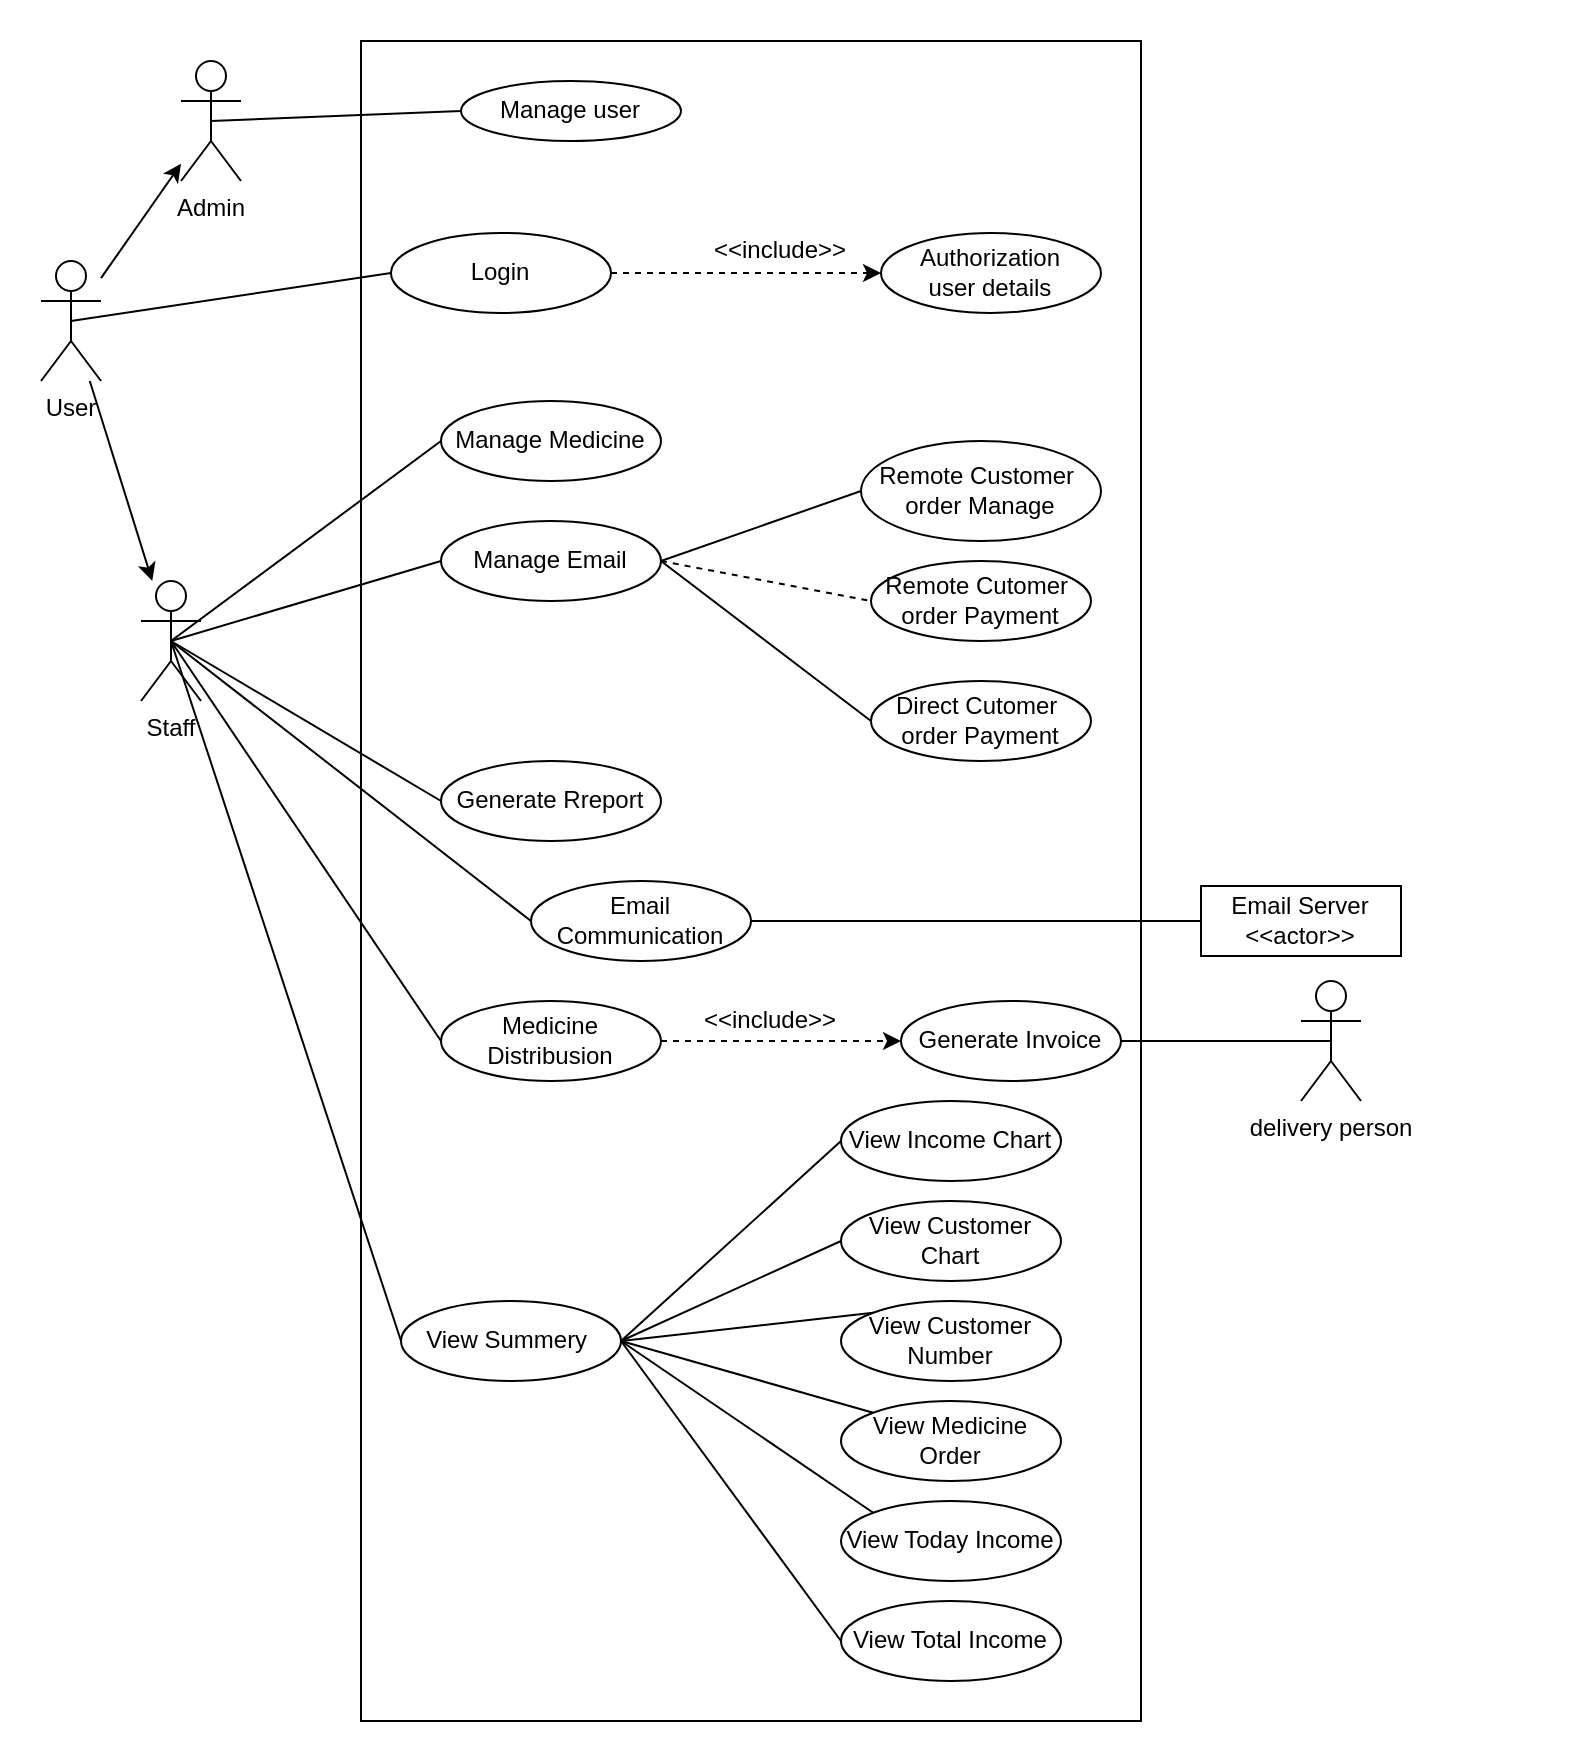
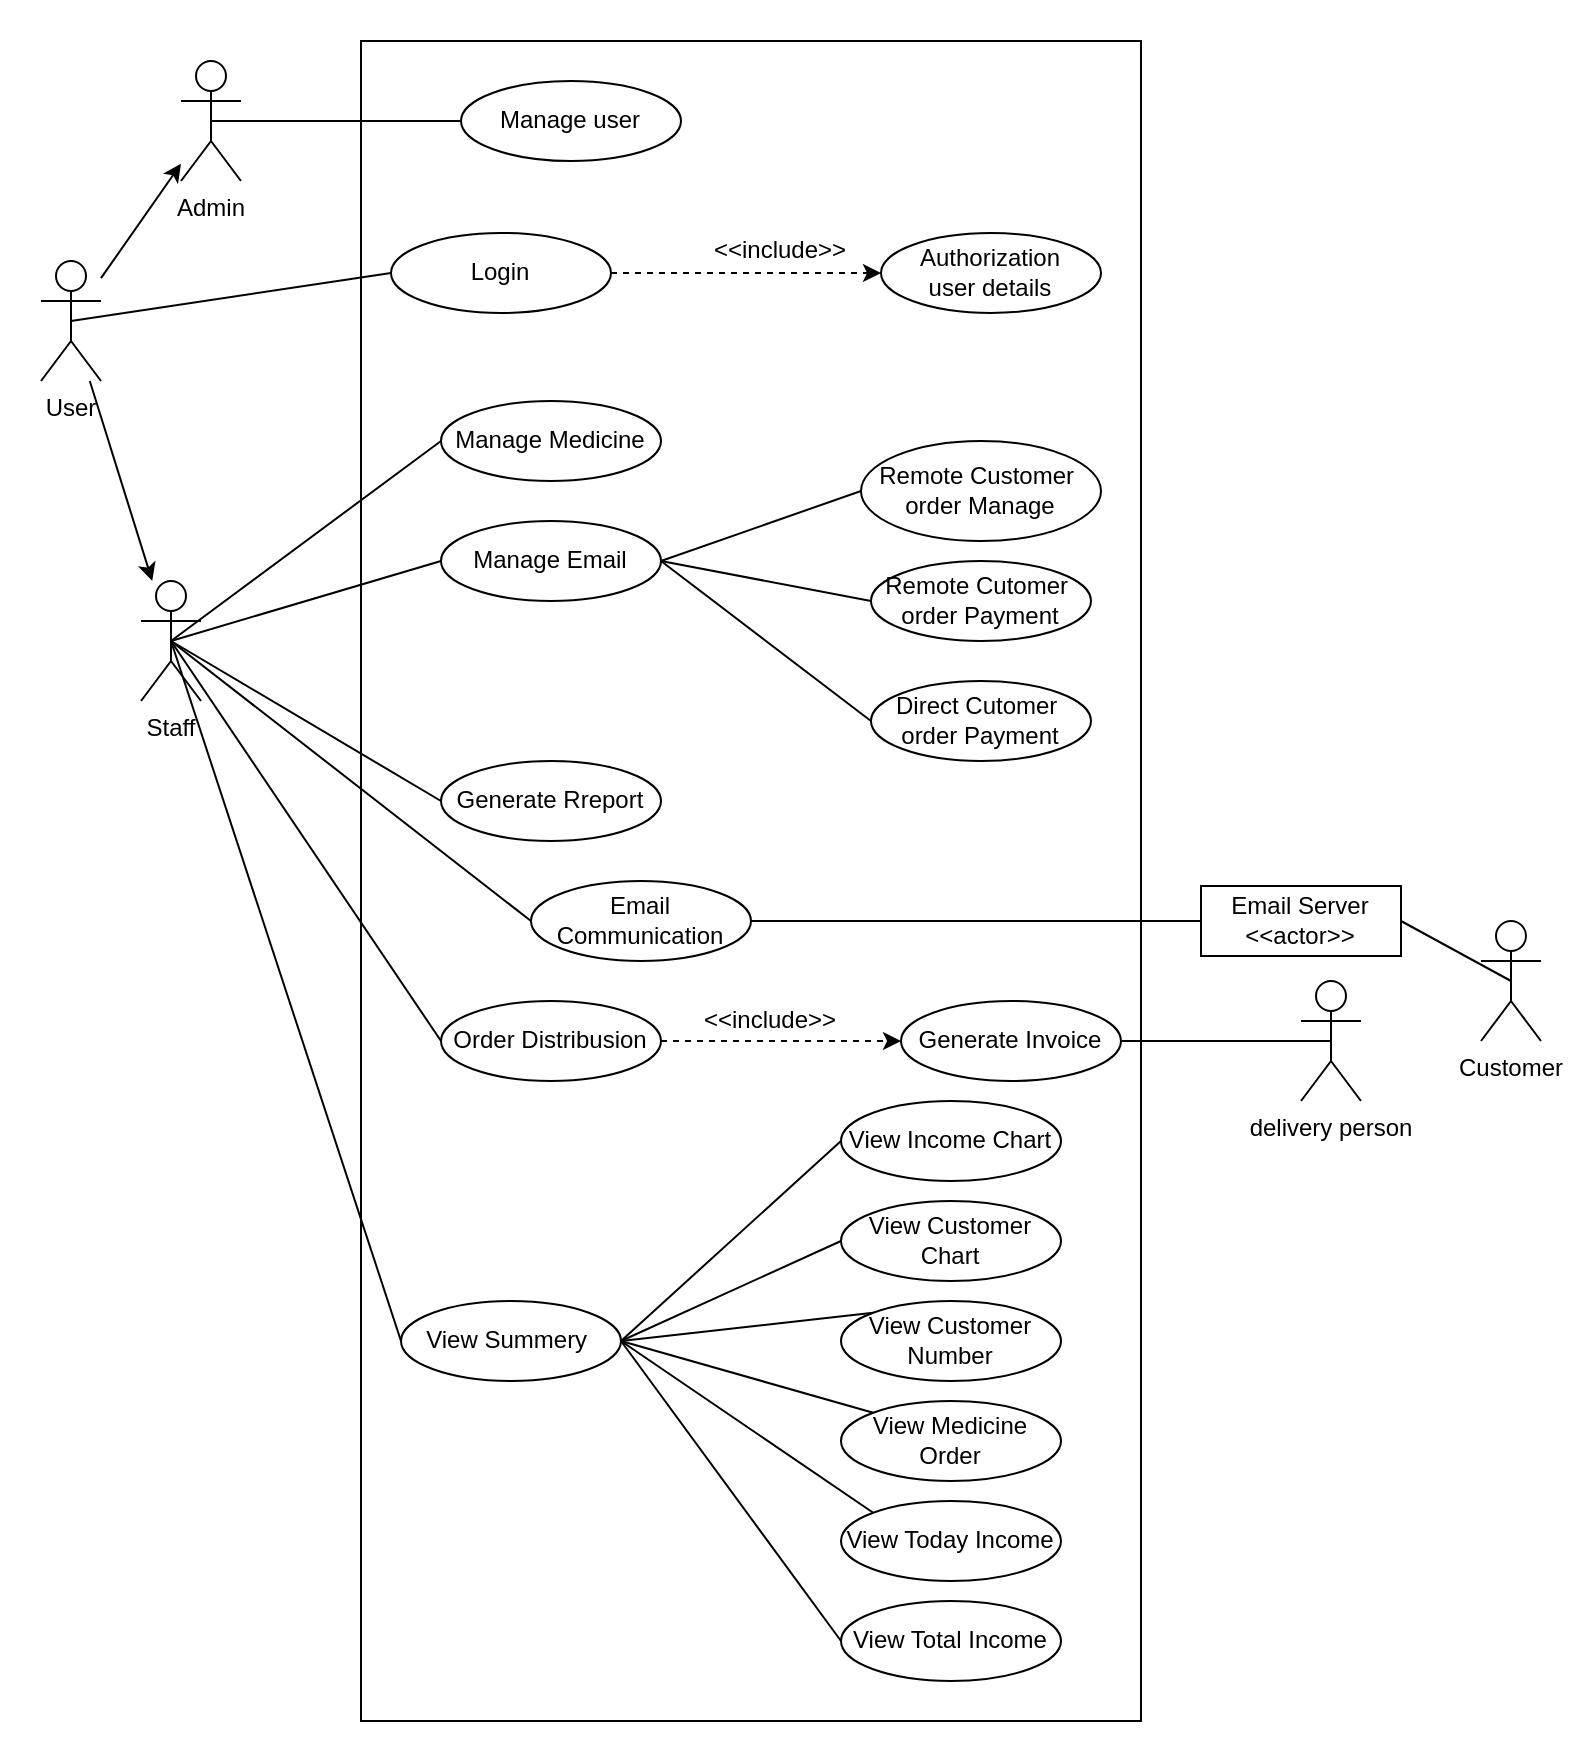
(571, 111) -> (571, 121)
(768, 581) -> (768, 581)
none -> (1454, 950)
none -> (1511, 981)
(551, 1041) -> (551, 1041)
